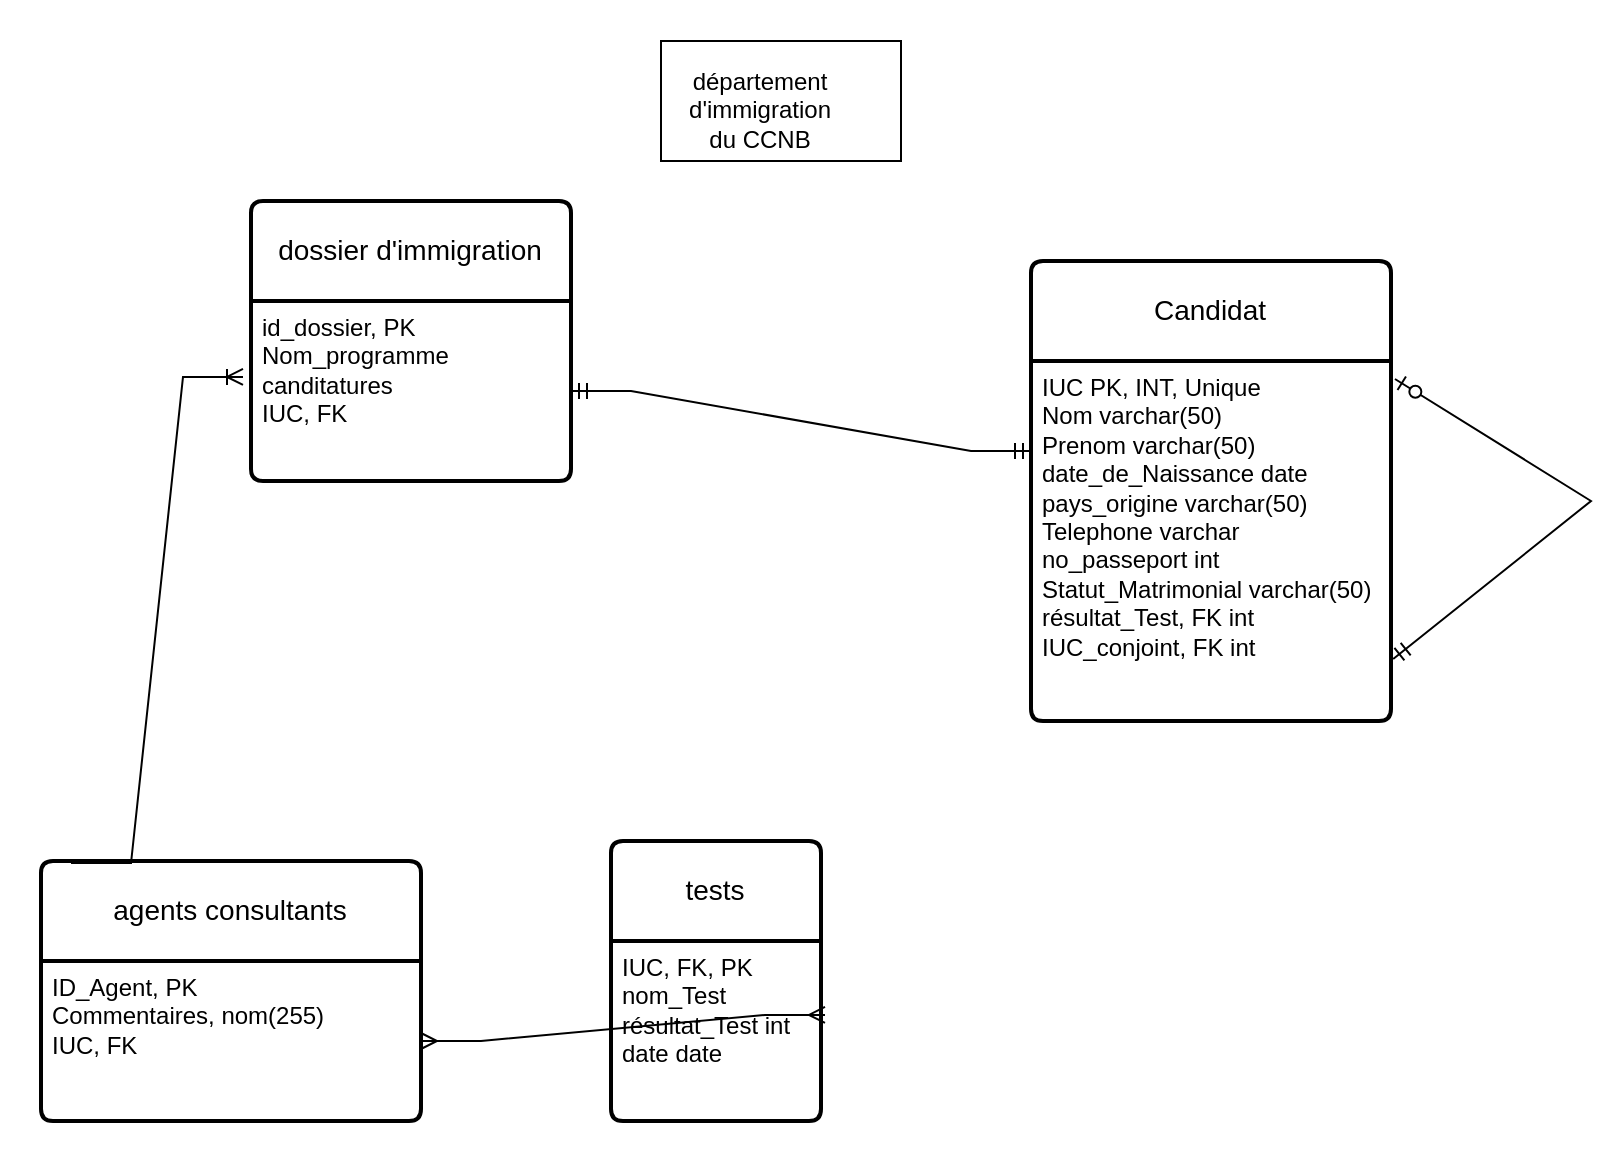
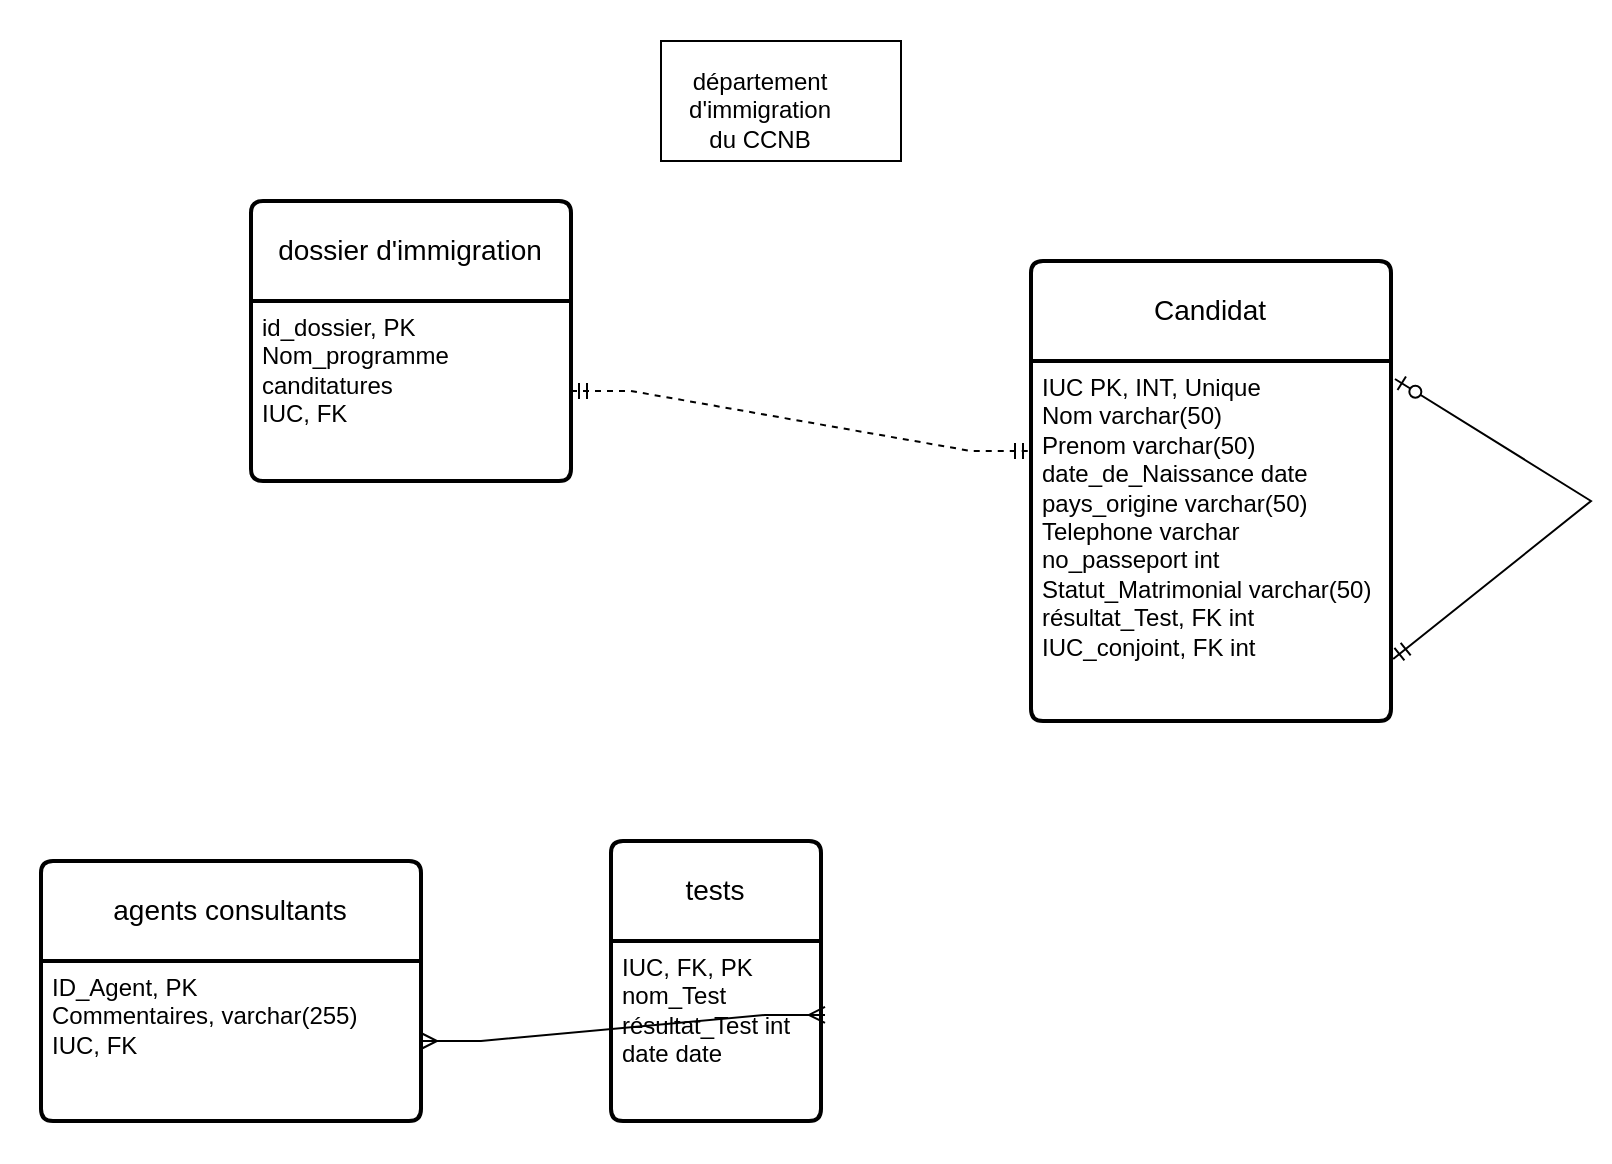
(801, 421) -> (801, 421)
(157, 620) -> none
(191, 1018) -> (218, 1018)
